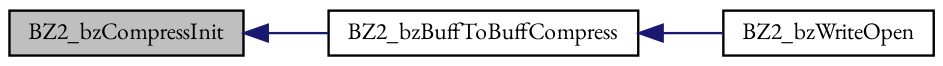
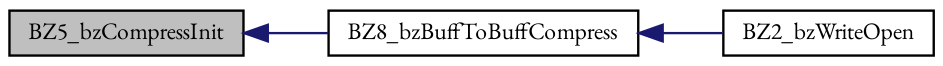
(126, 33) -> (126, 33)
(483, 33) -> (483, 33)
